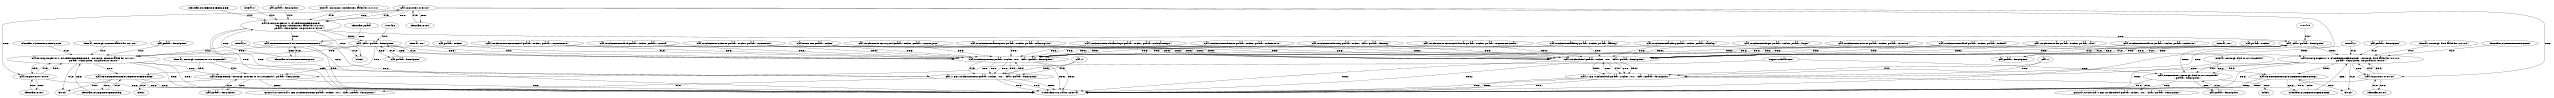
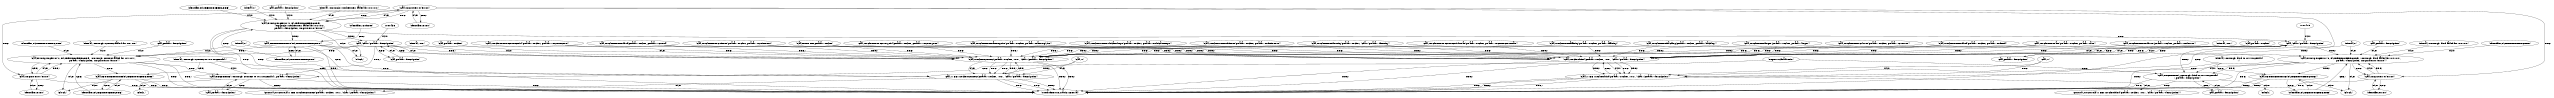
(361, 26) -> (361, 26)
